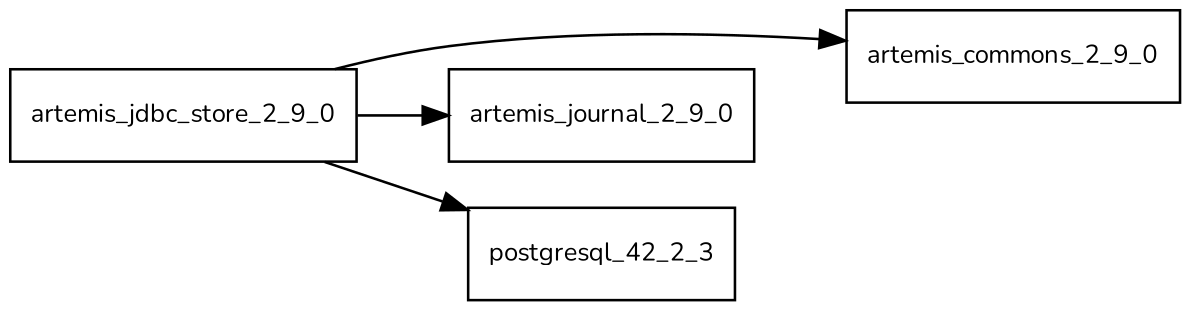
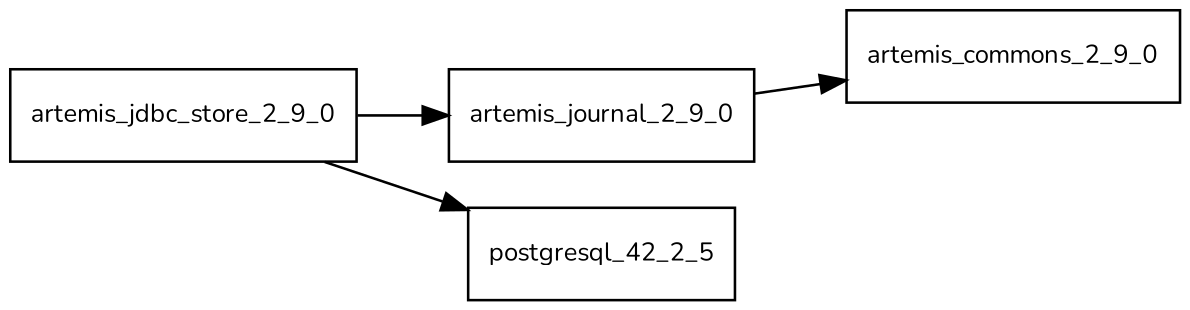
(576, 36) -> (787, 89)
(602, 254) -> (602, 254)
